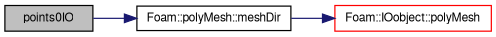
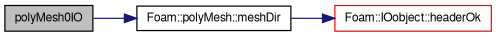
(49, 18) -> (49, 18)
(413, 18) -> (413, 18)
